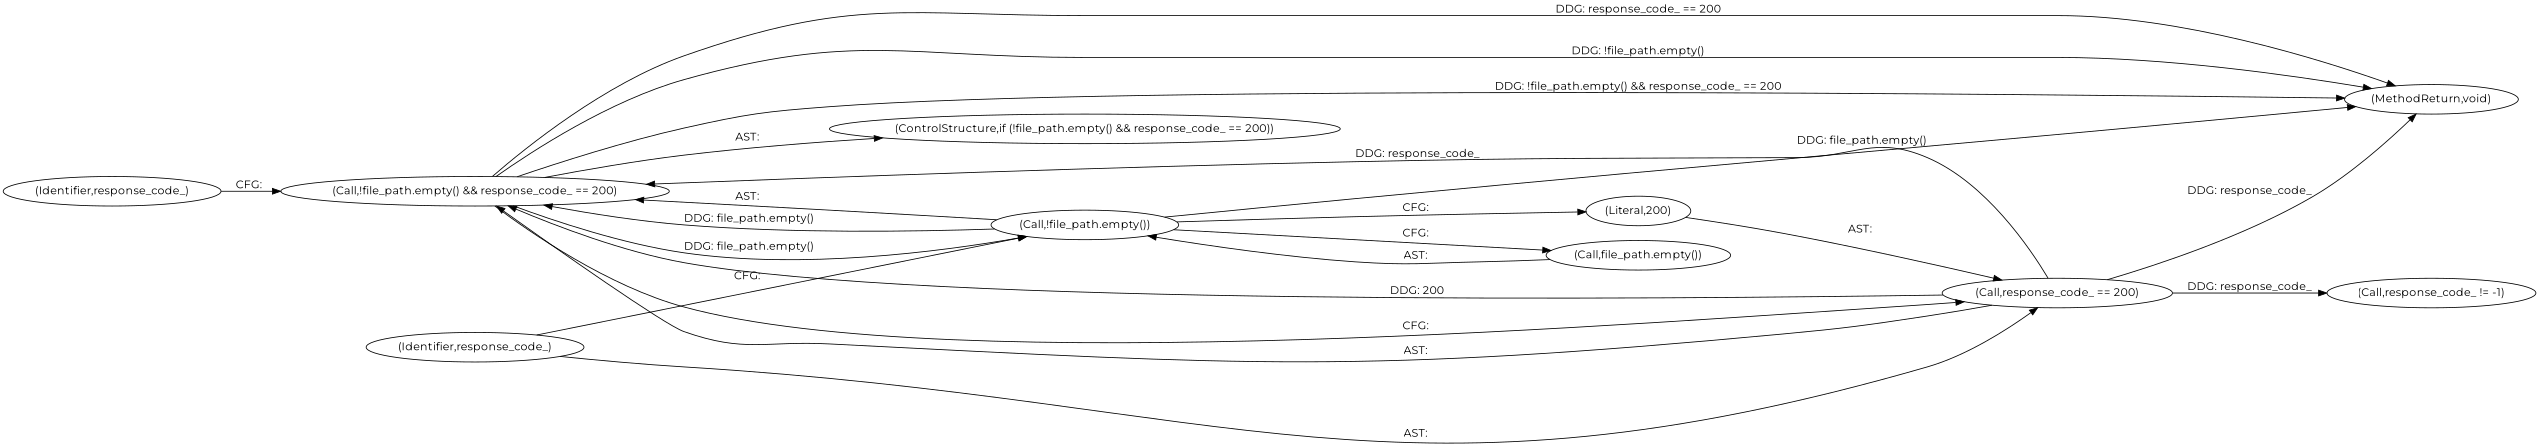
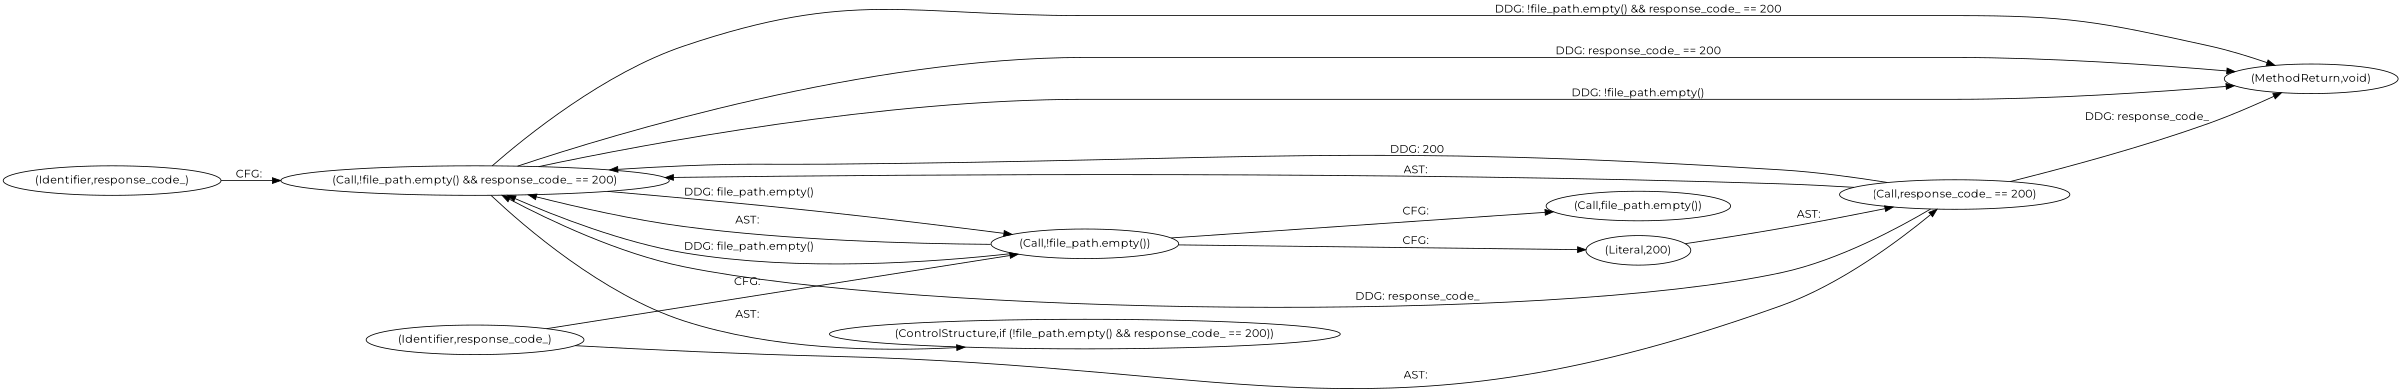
(1726, 164) -> none
(1352, 262) -> none
(2431, 293) -> none
(1211, 341) -> none
